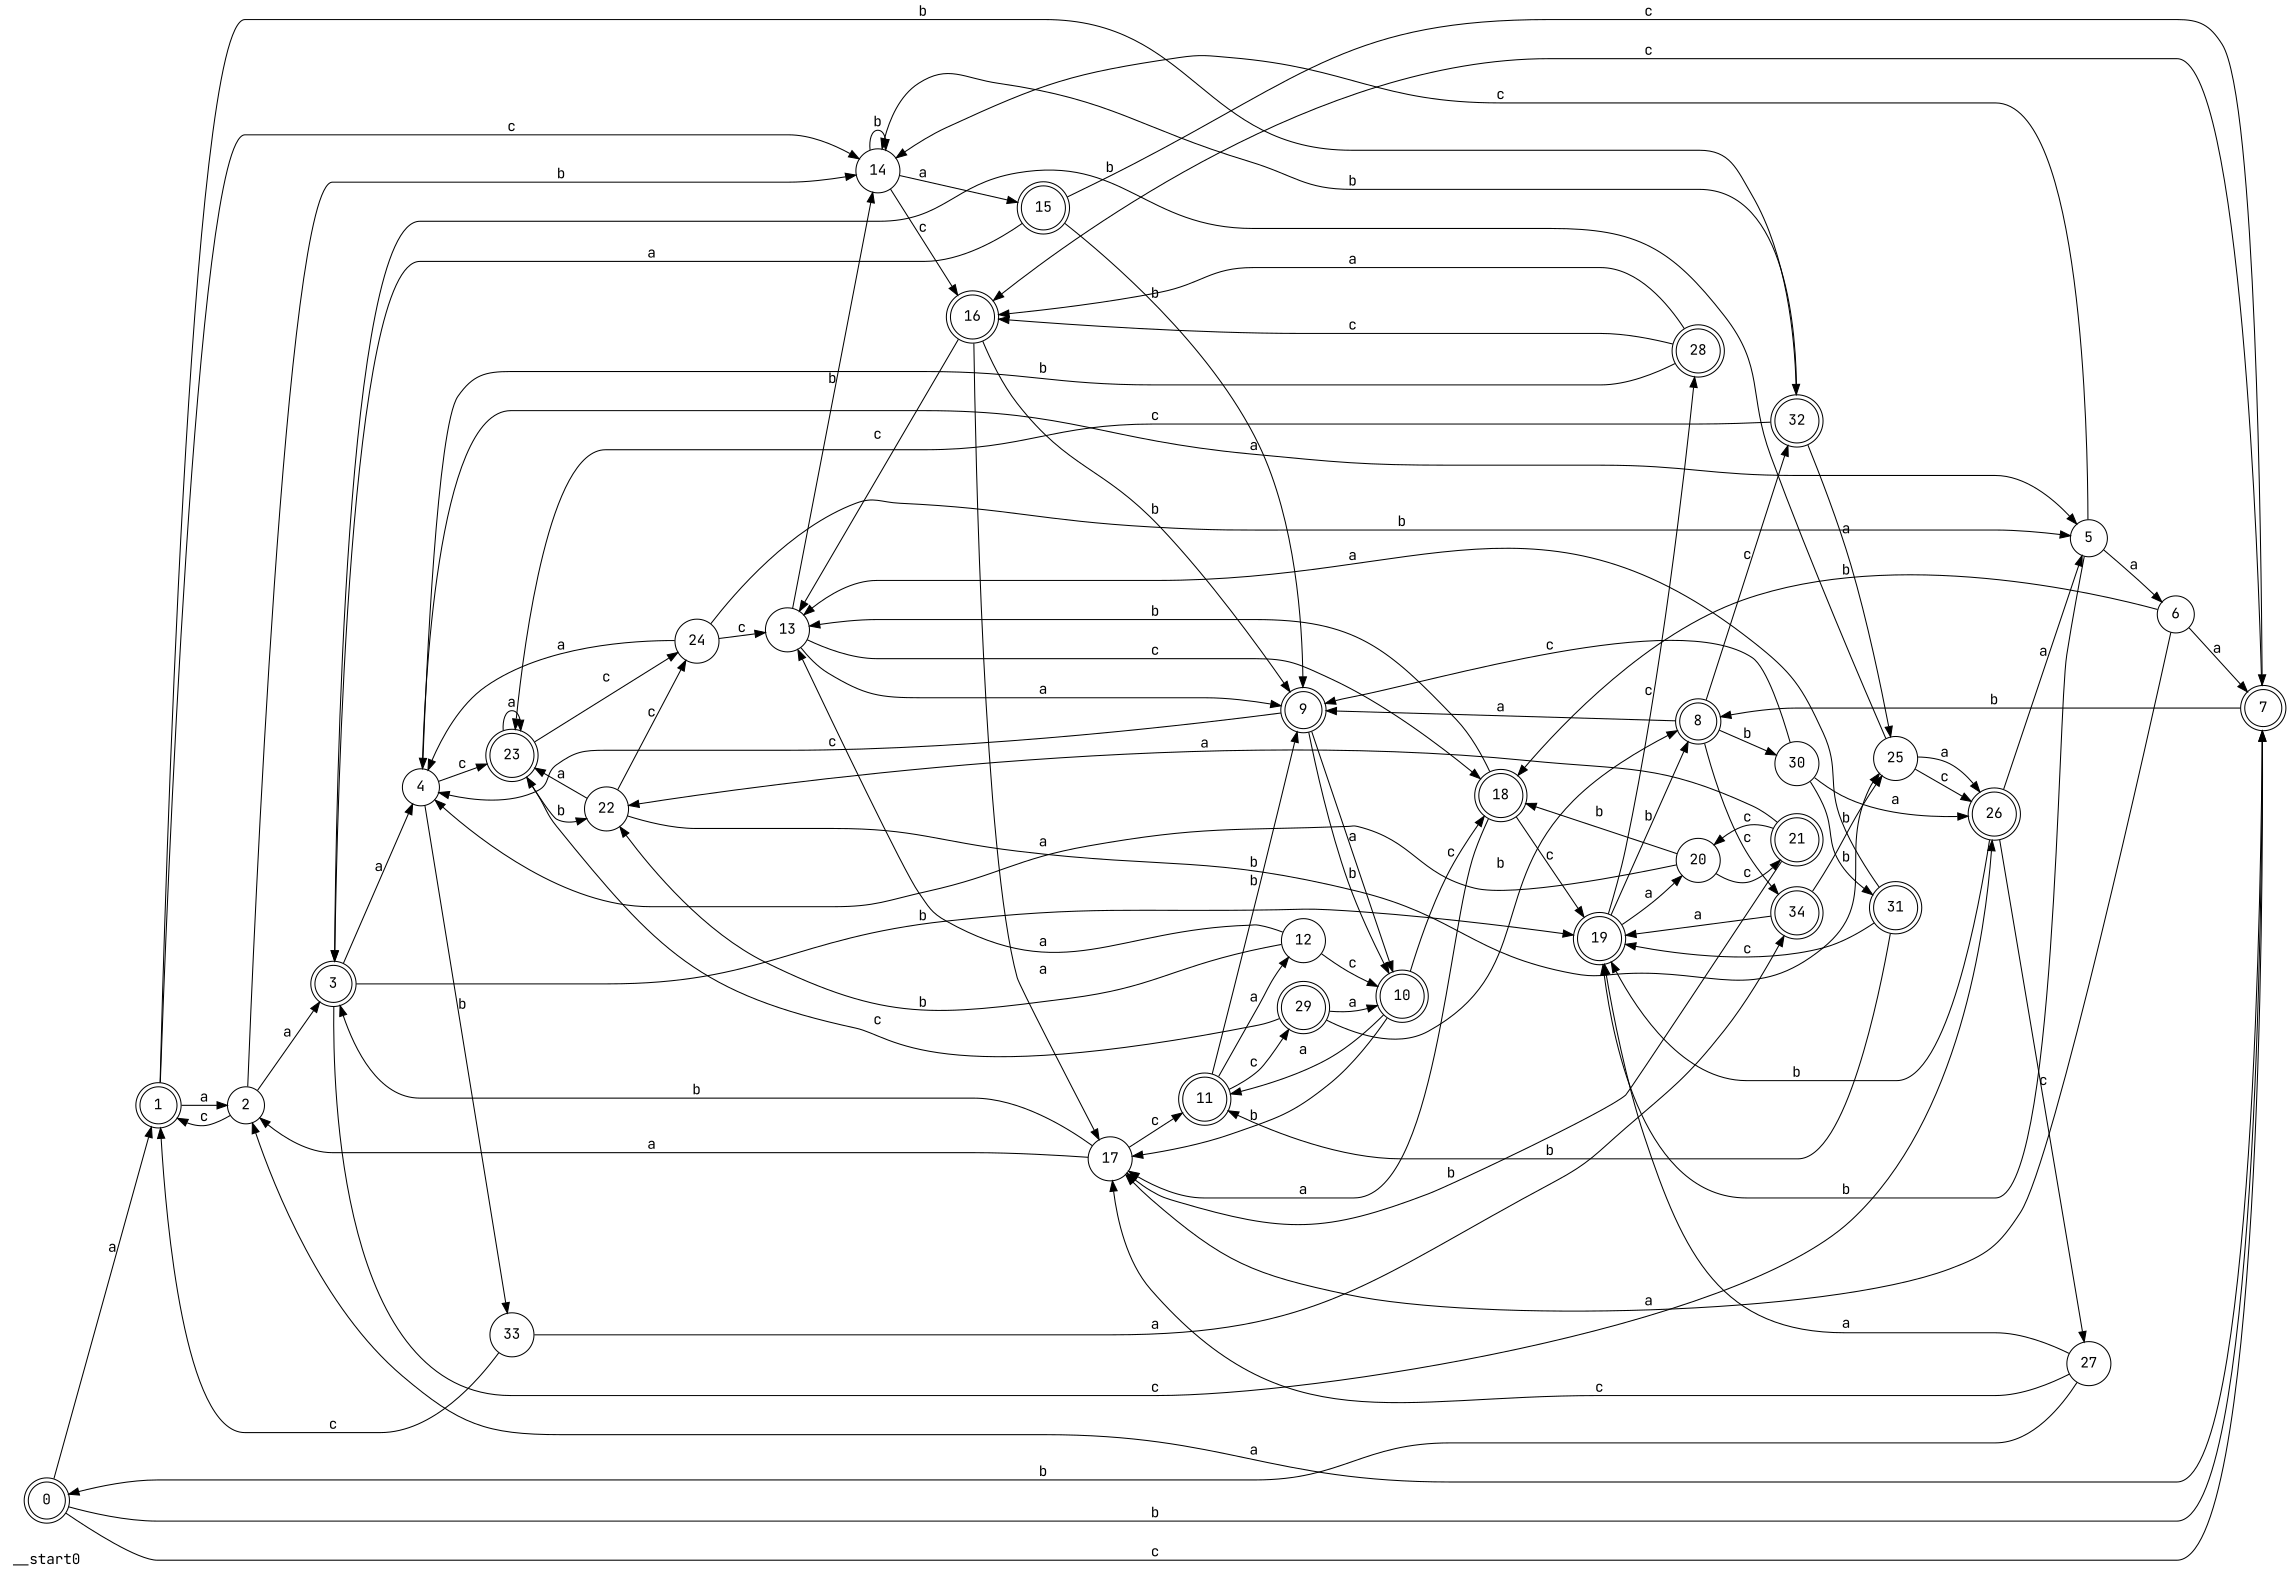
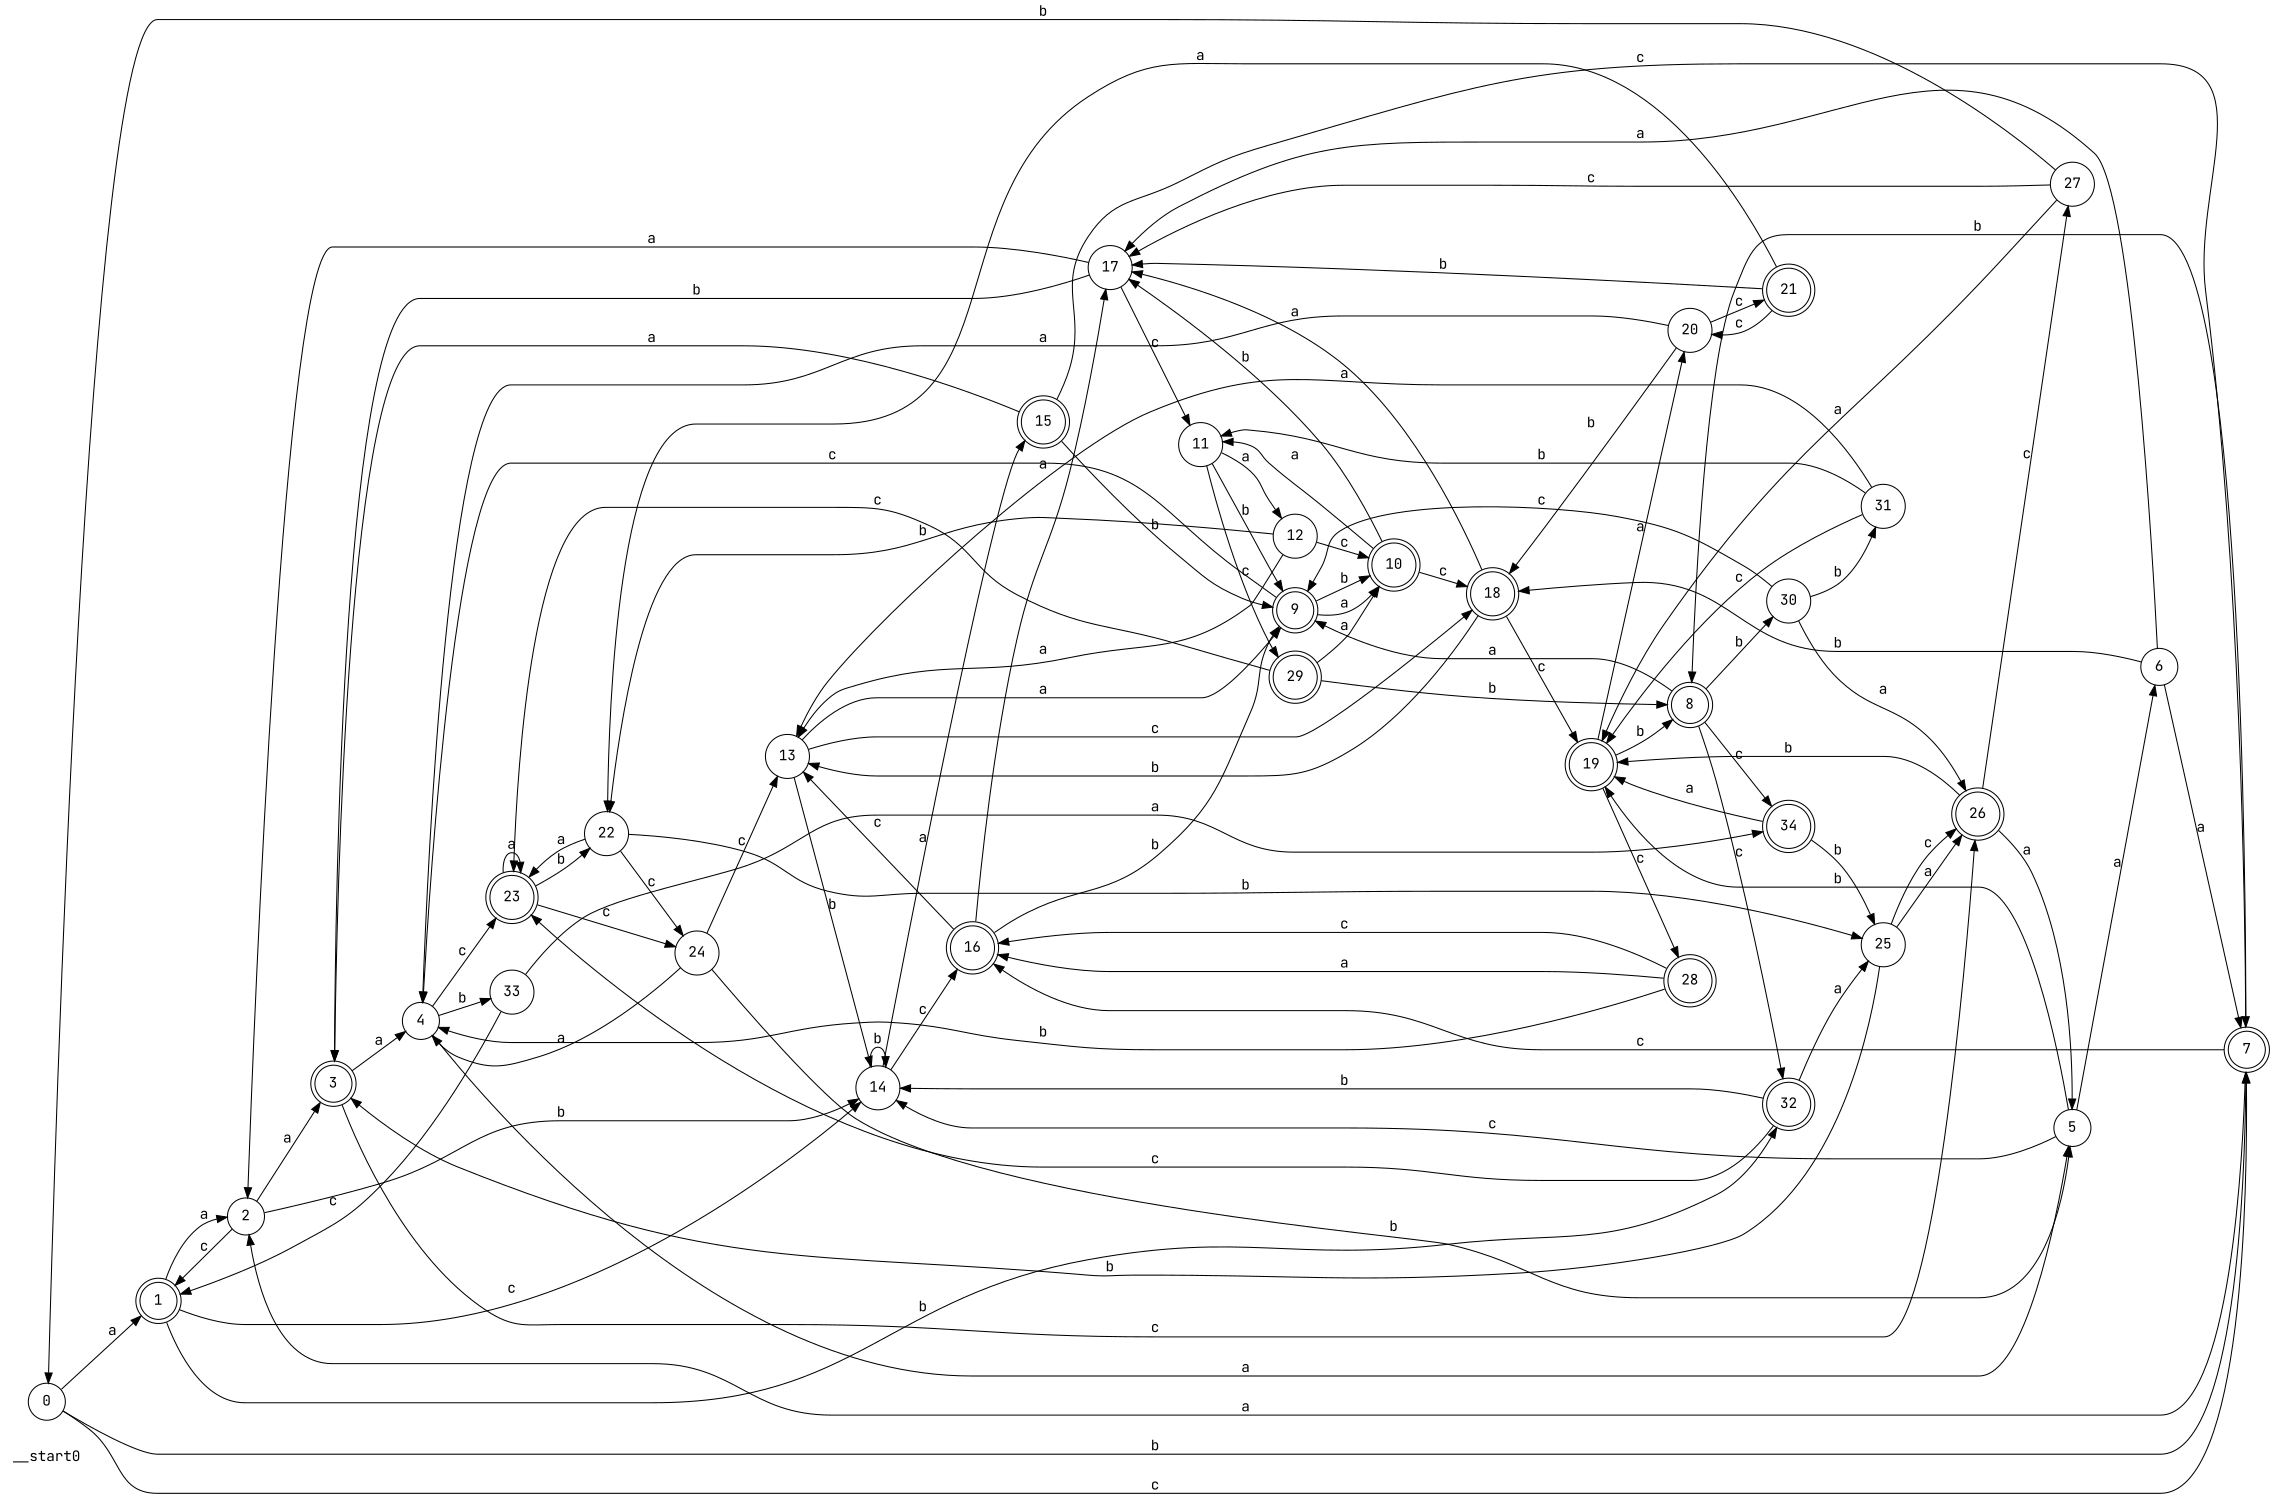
(1896, 908) -> (1883, 506)
(927, 924) -> none
(1205, 1099) -> (1201, 445)
(47, 1501) -> (47, 1402)
